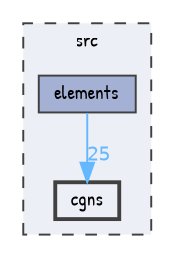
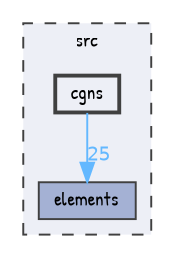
(87, 138) -> (87, 138)
